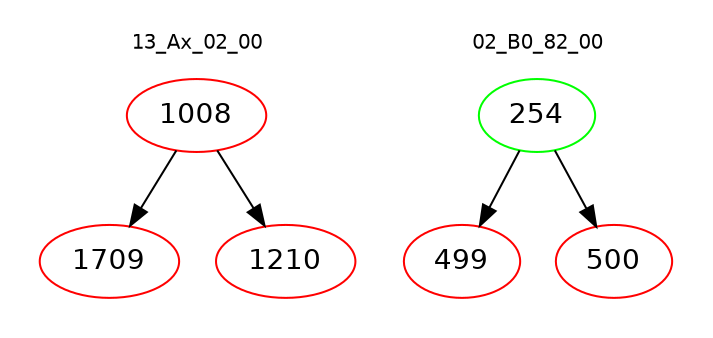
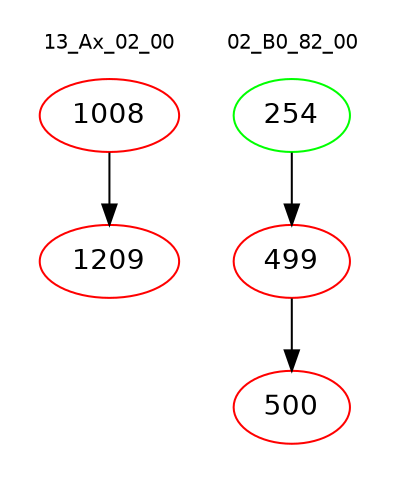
(571, 179) -> (292, 324)
(109, 261) -> (109, 261)
(286, 261) -> none
